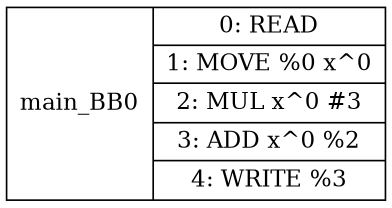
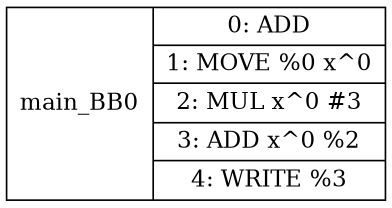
(269, 26) -> (269, 26)
